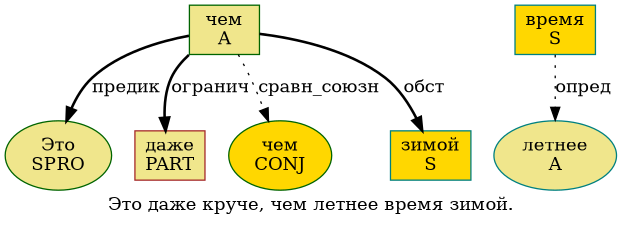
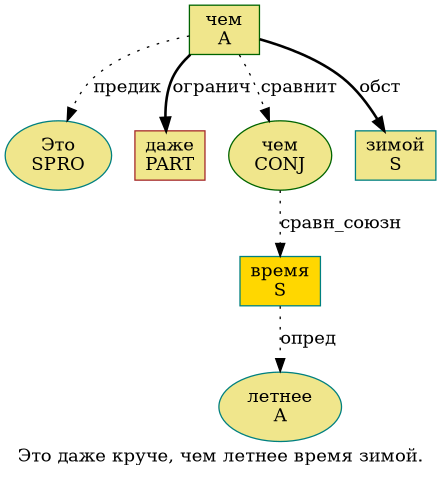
(121, 58) -> (121, 59)
(319, 88) -> (299, 88)
(58, 155) -> (58, 155)
(280, 155) -> (280, 155)
(431, 155) -> (396, 155)
none -> (280, 217)
